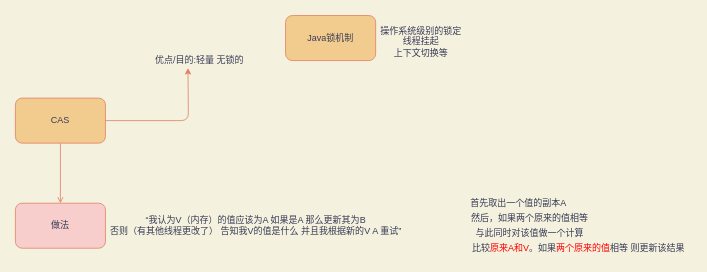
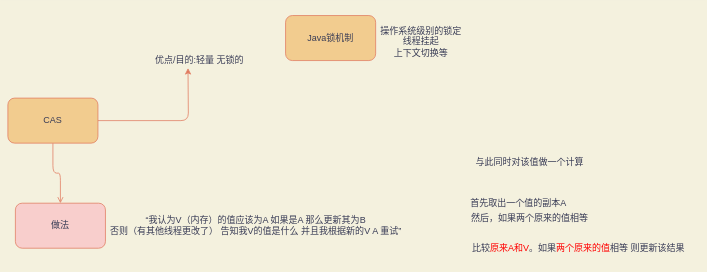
(60, 120) -> (53, 120)
(529, 233) -> (529, 162)
